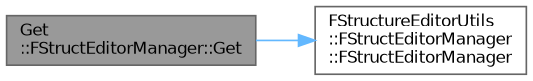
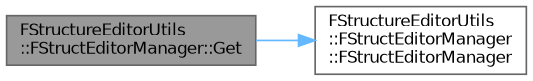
(131, 40) -> (131, 40)
